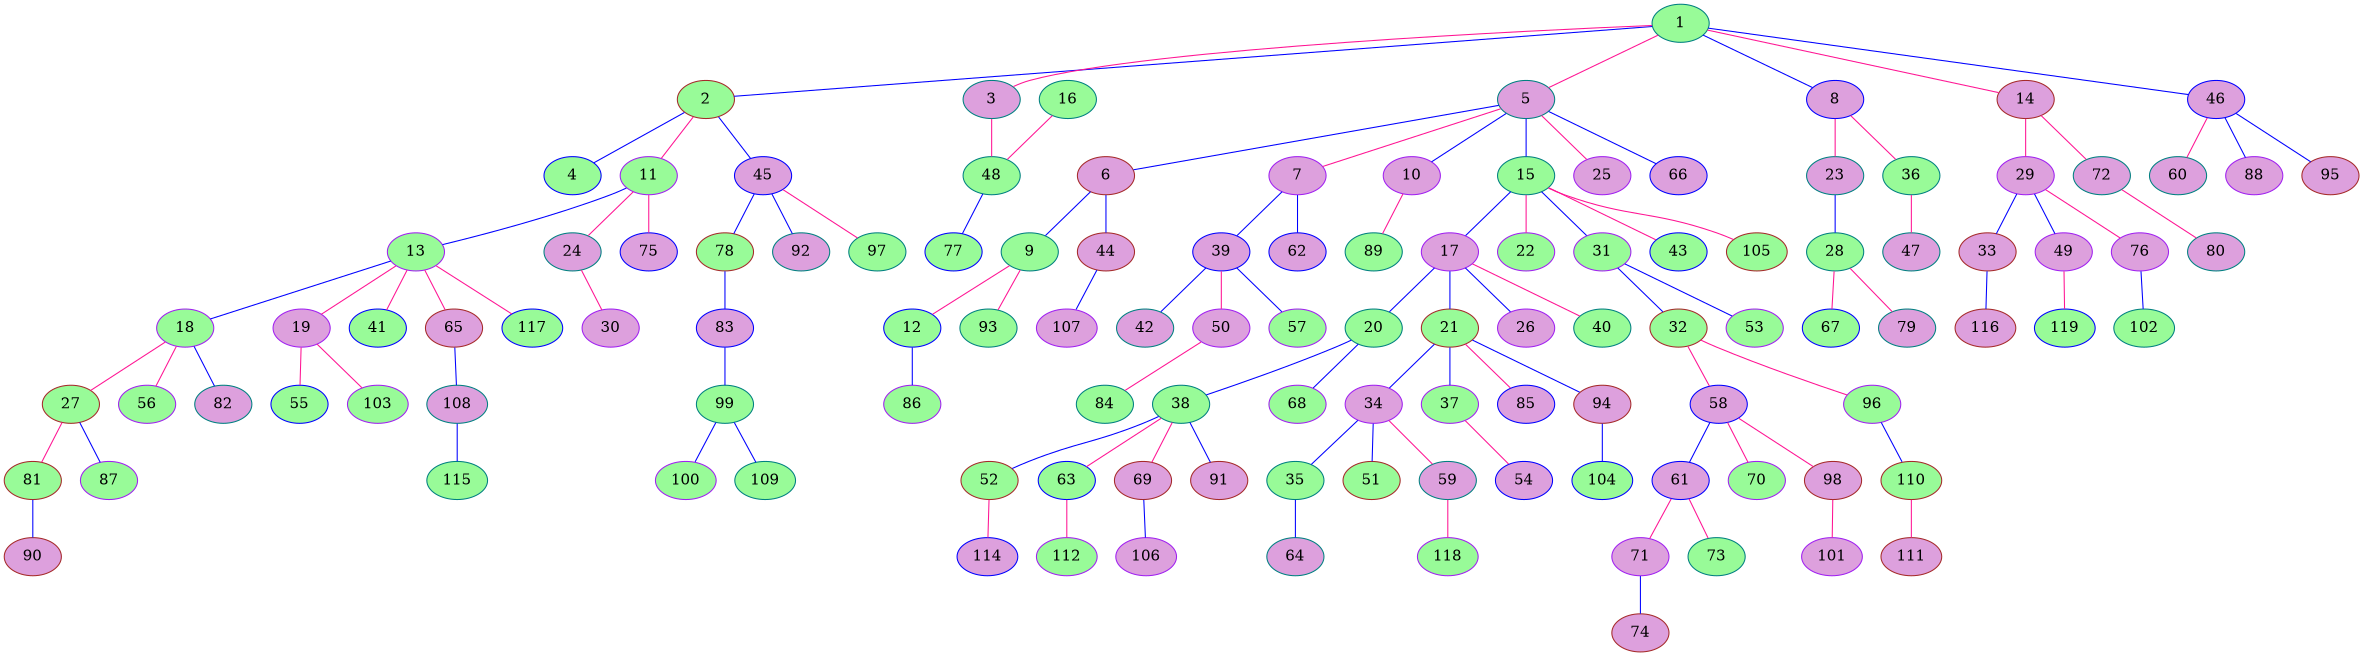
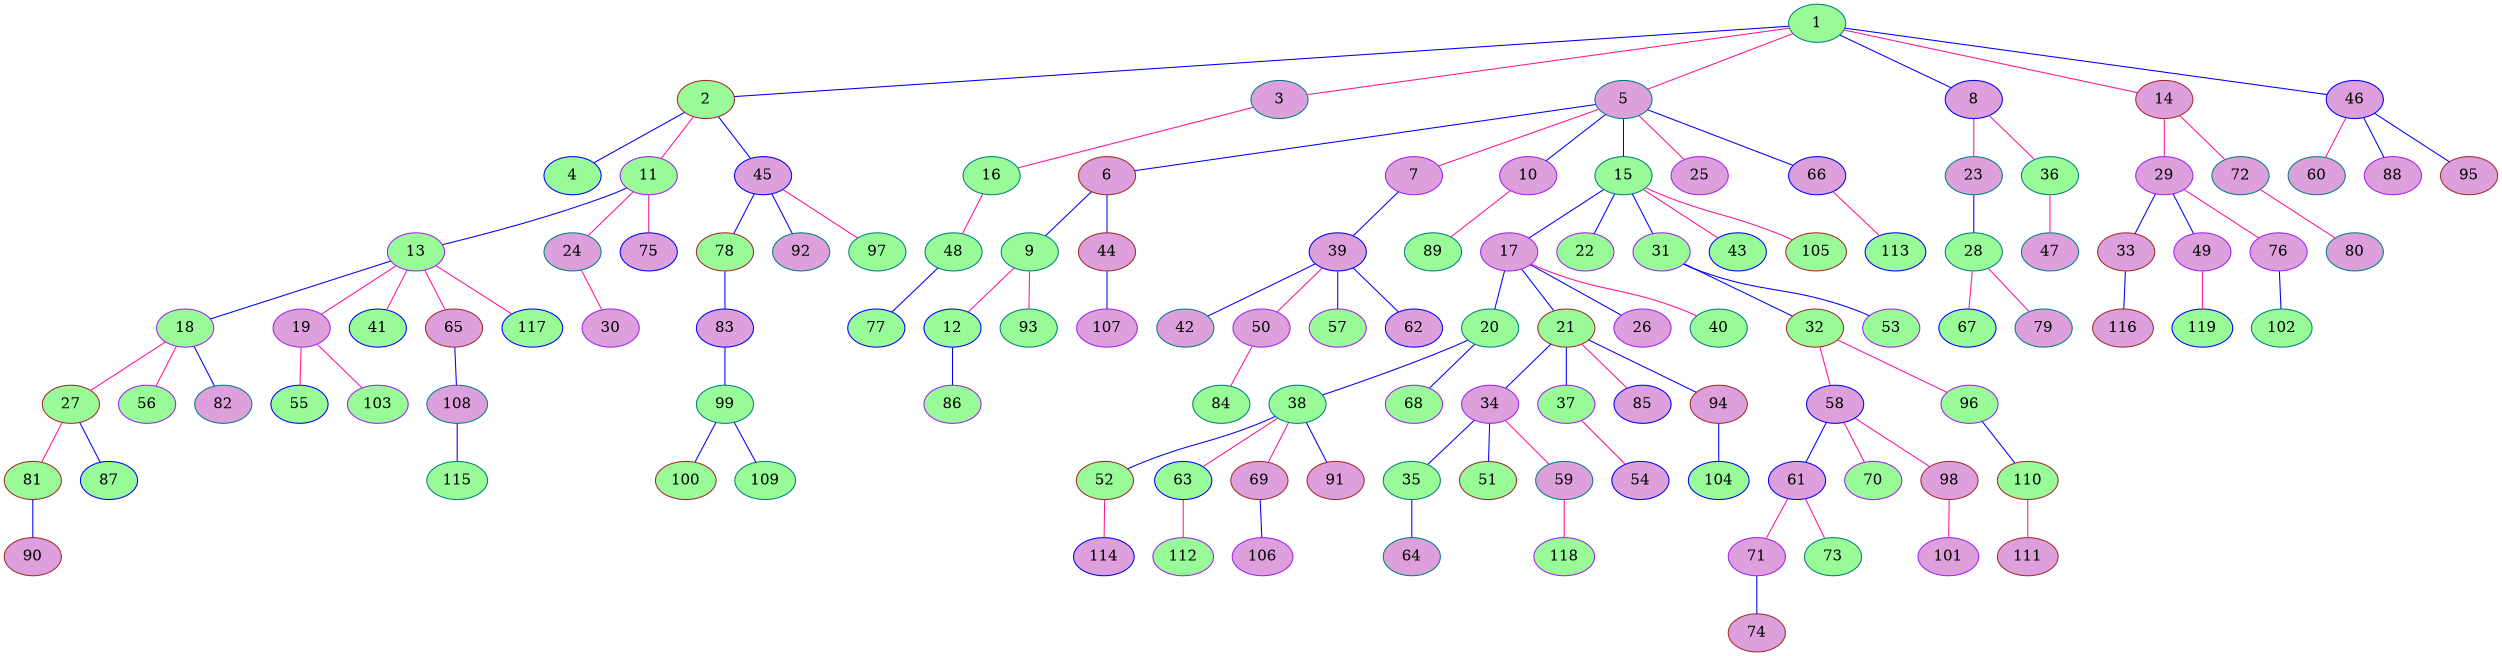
(992, 138) -> (1136, 138)
(1298, 214) -> (1376, 290)
(1526, 214) -> (1604, 214)
none -> (1895, 252)
(109, 480) -> (109, 480)
(686, 480) -> (686, 480)
